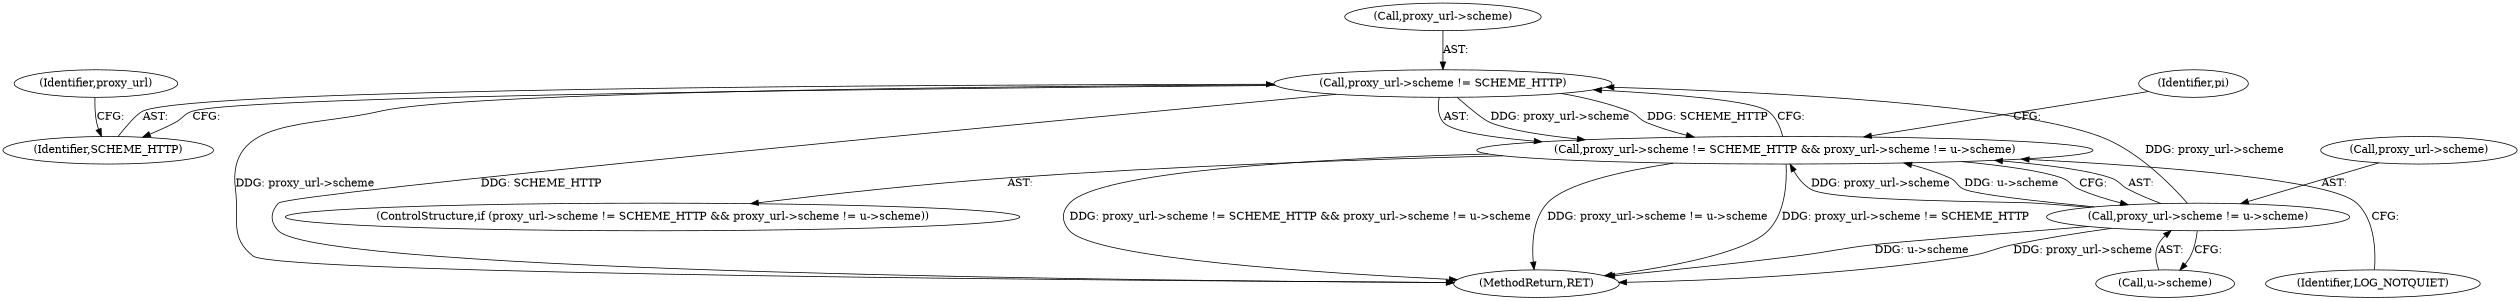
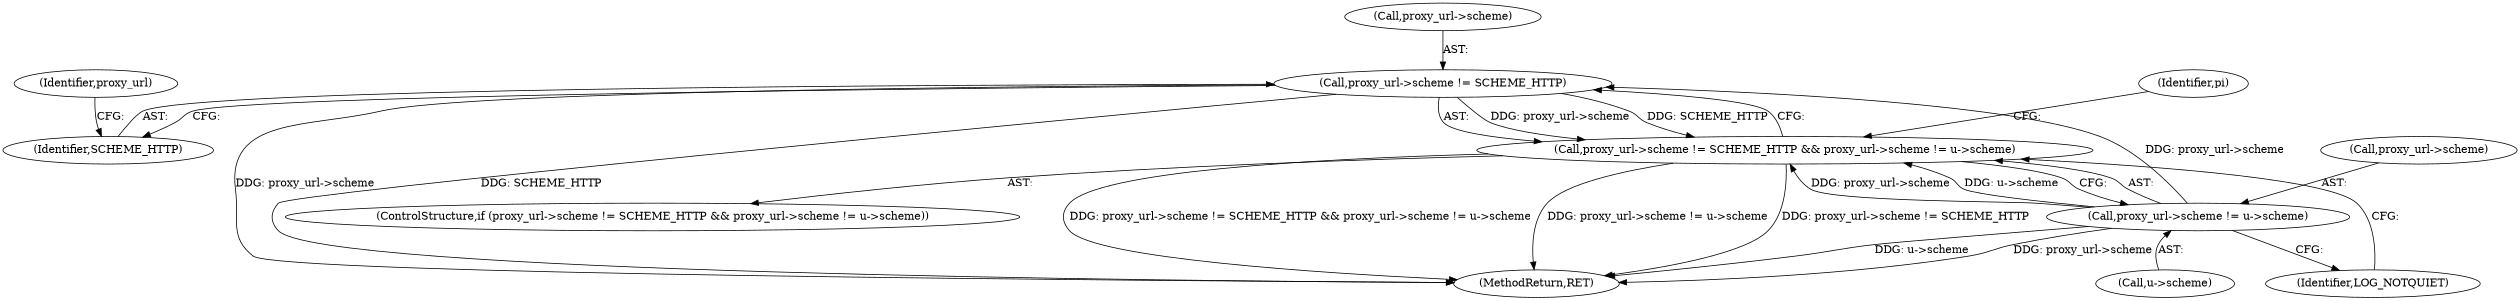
(2194, 249) -> (2282, 249)
